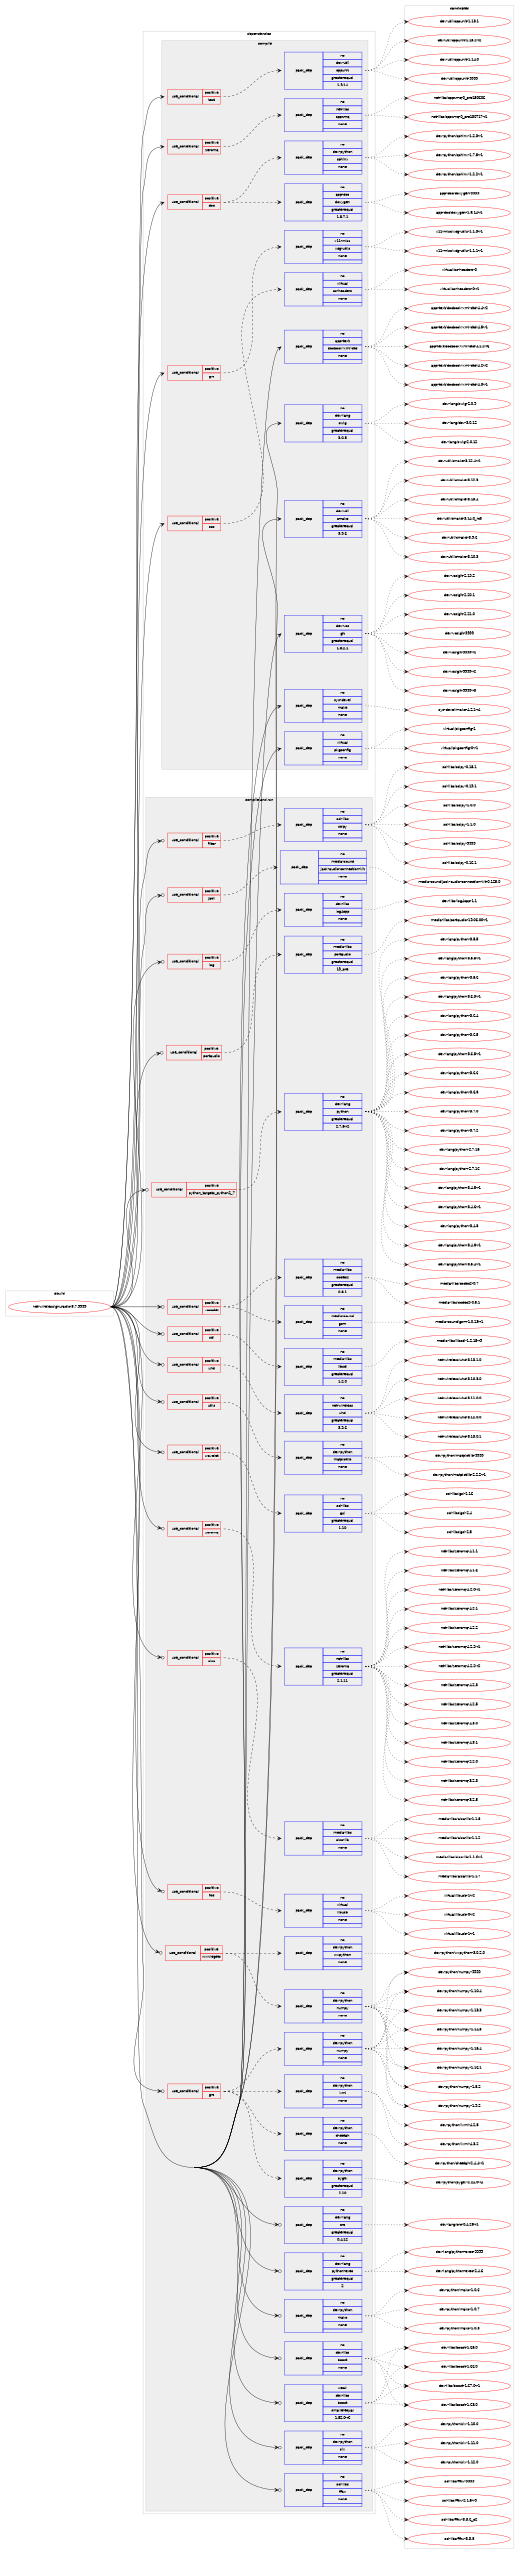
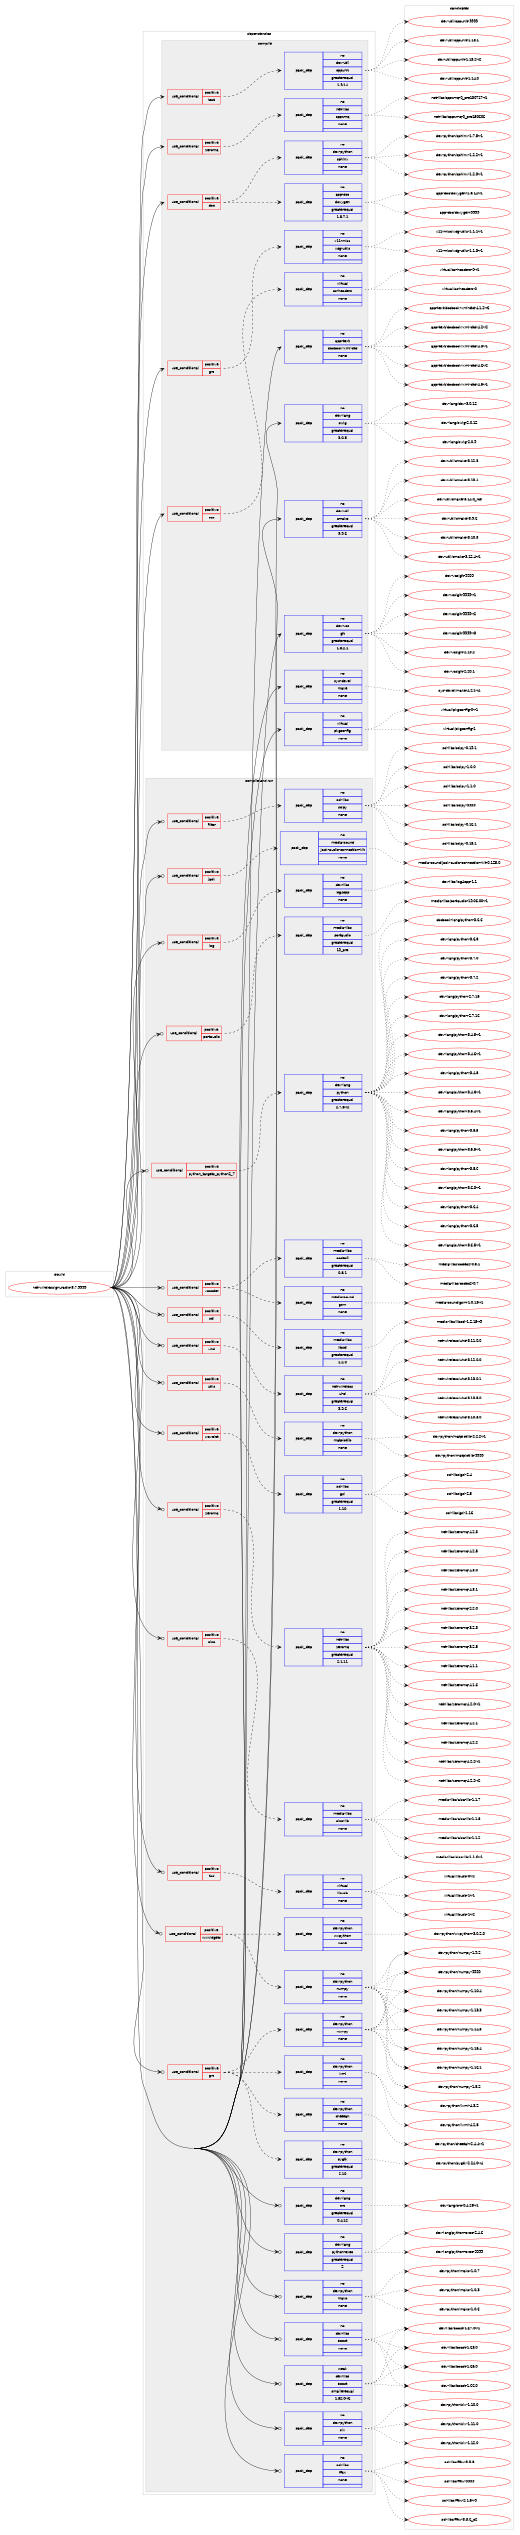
(459, 308) -> (459, 366)
(459, 614) -> none
(459, 1073) -> (459, 920)
(459, 1360) -> (459, 1399)
